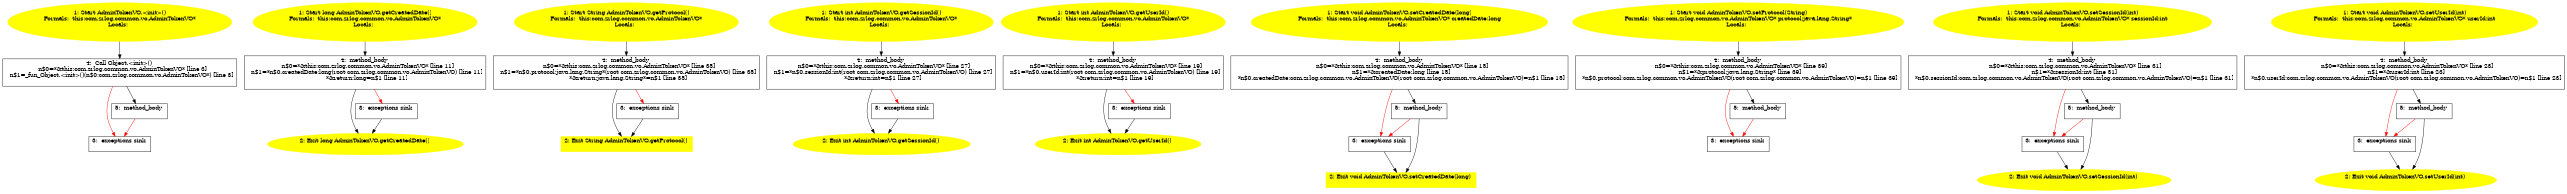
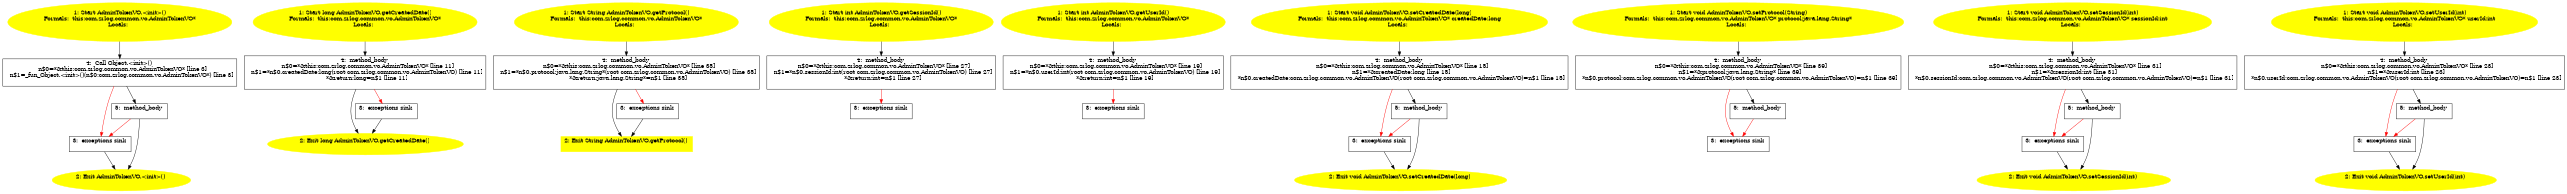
(882, 144) -> none
(1118, 144) -> none
none -> (121, 180)
(1401, 180) -> (1401, 180)
